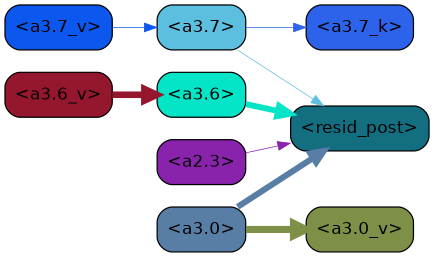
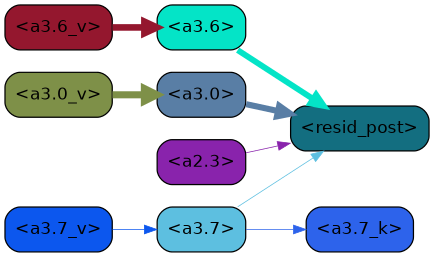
(270, 229) -> (128, 95)
